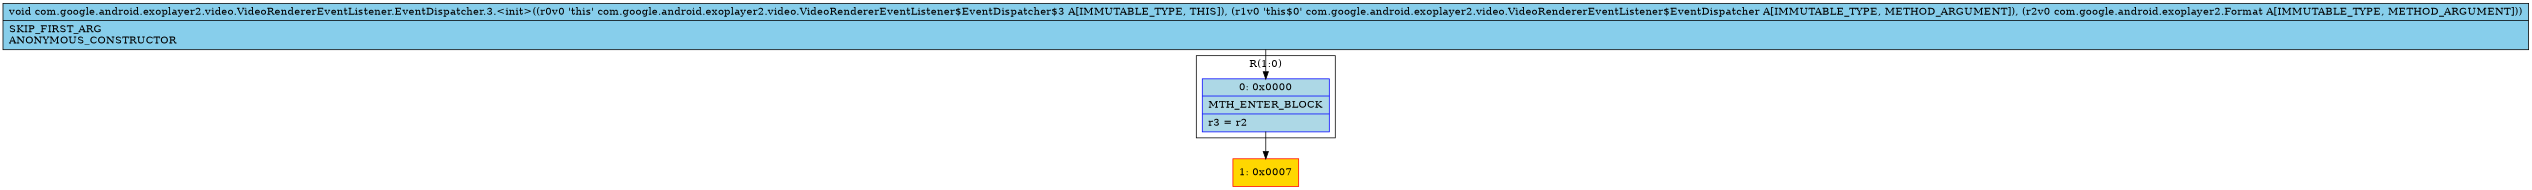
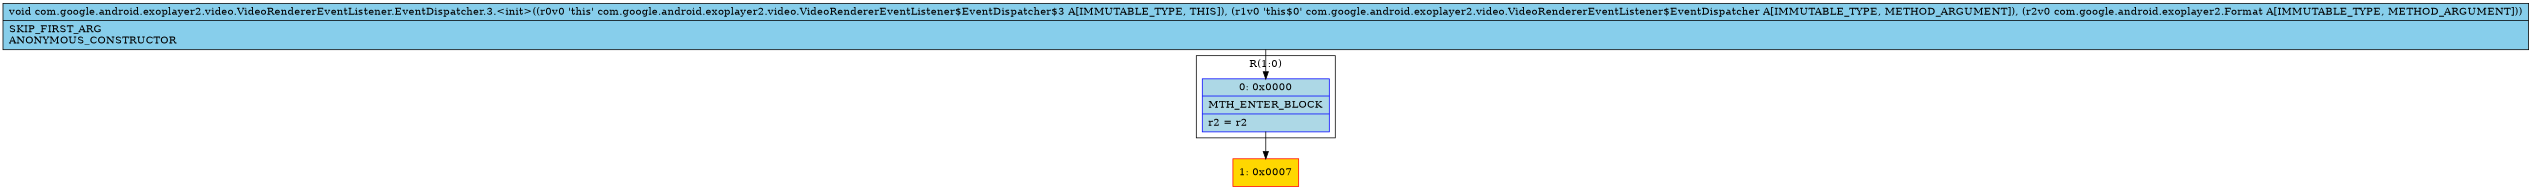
(1228, 123) -> (1228, 123)
